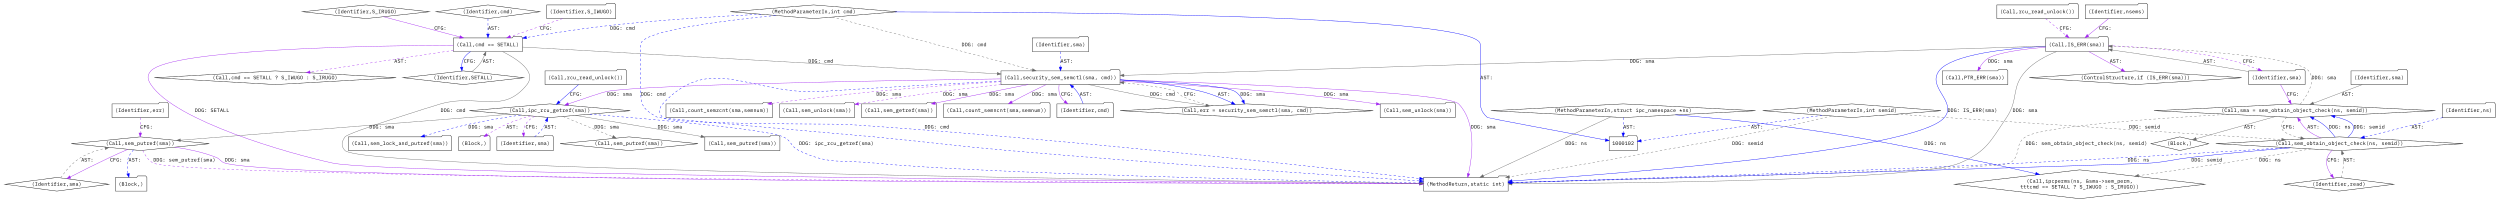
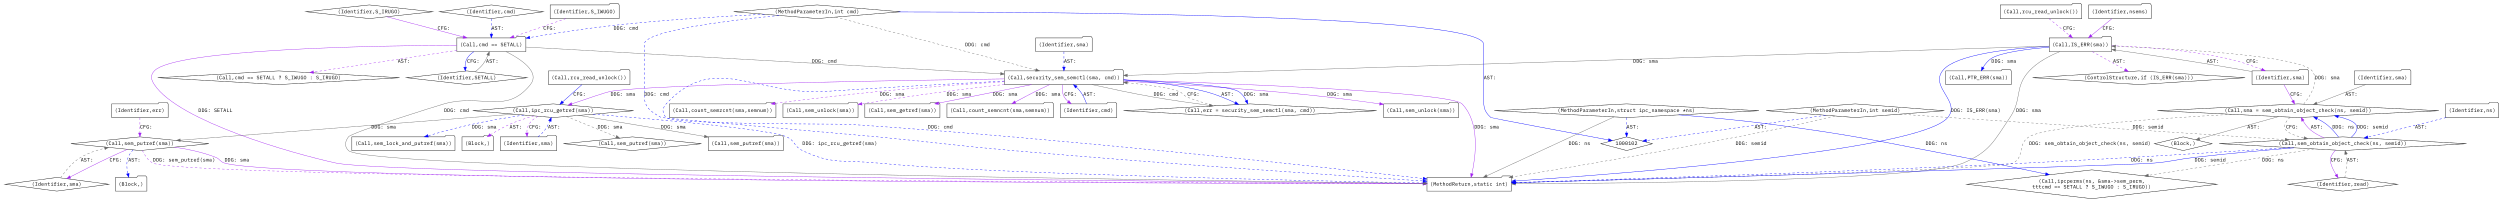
(2010, 52) -> (2014, 52)
(2105, 61) -> (2109, 61)
(1623, 144) -> (1627, 144)
